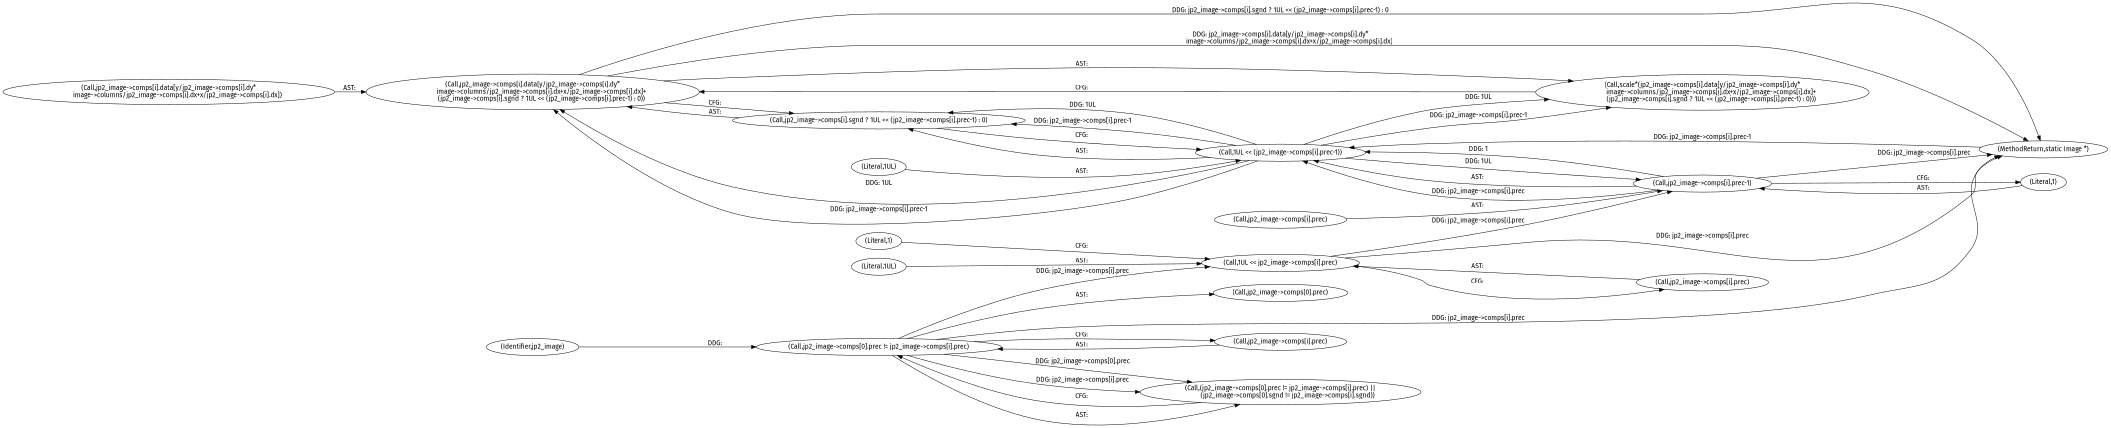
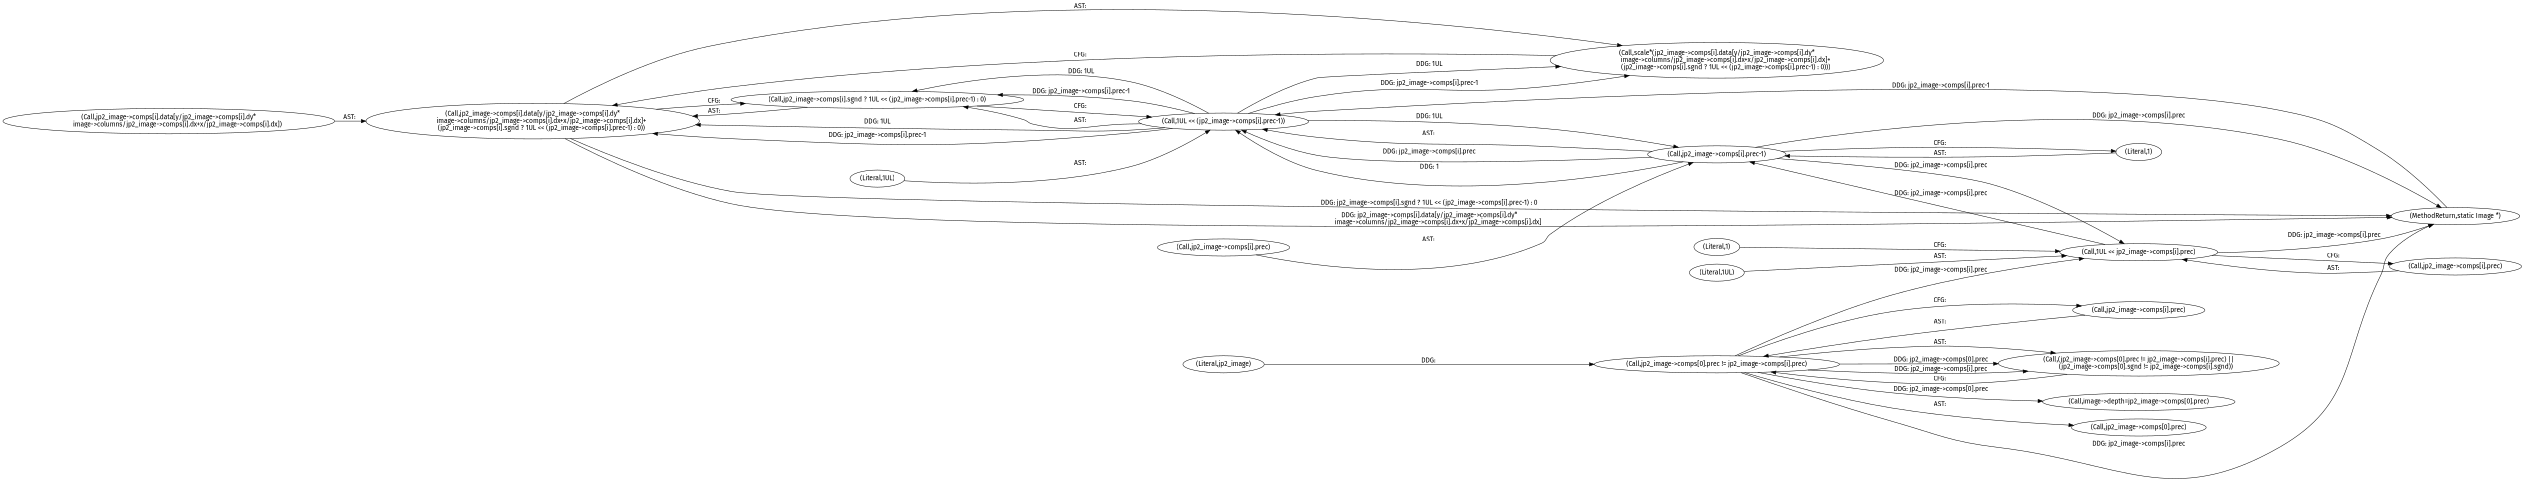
none -> (1955, 177)
(533, 347) -> (1224, 364)
none -> (2139, 402)
